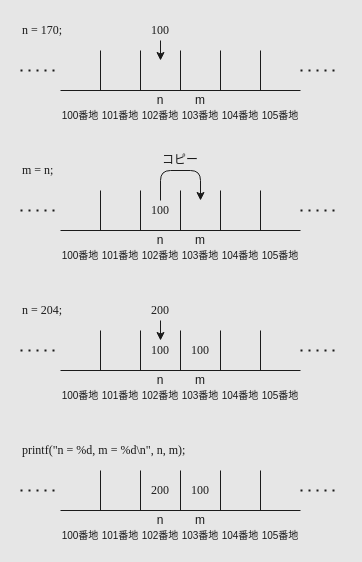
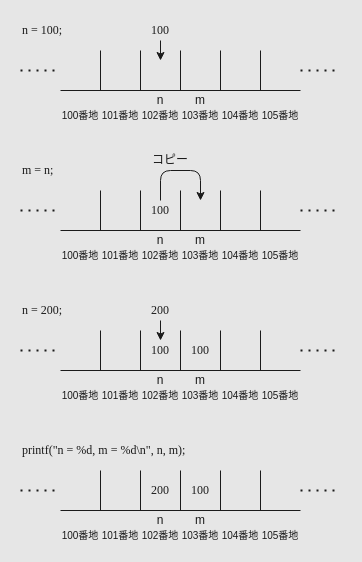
(45, 31) -> (45, 31)
(181, 161) -> (171, 161)
(45, 311) -> (45, 311)
